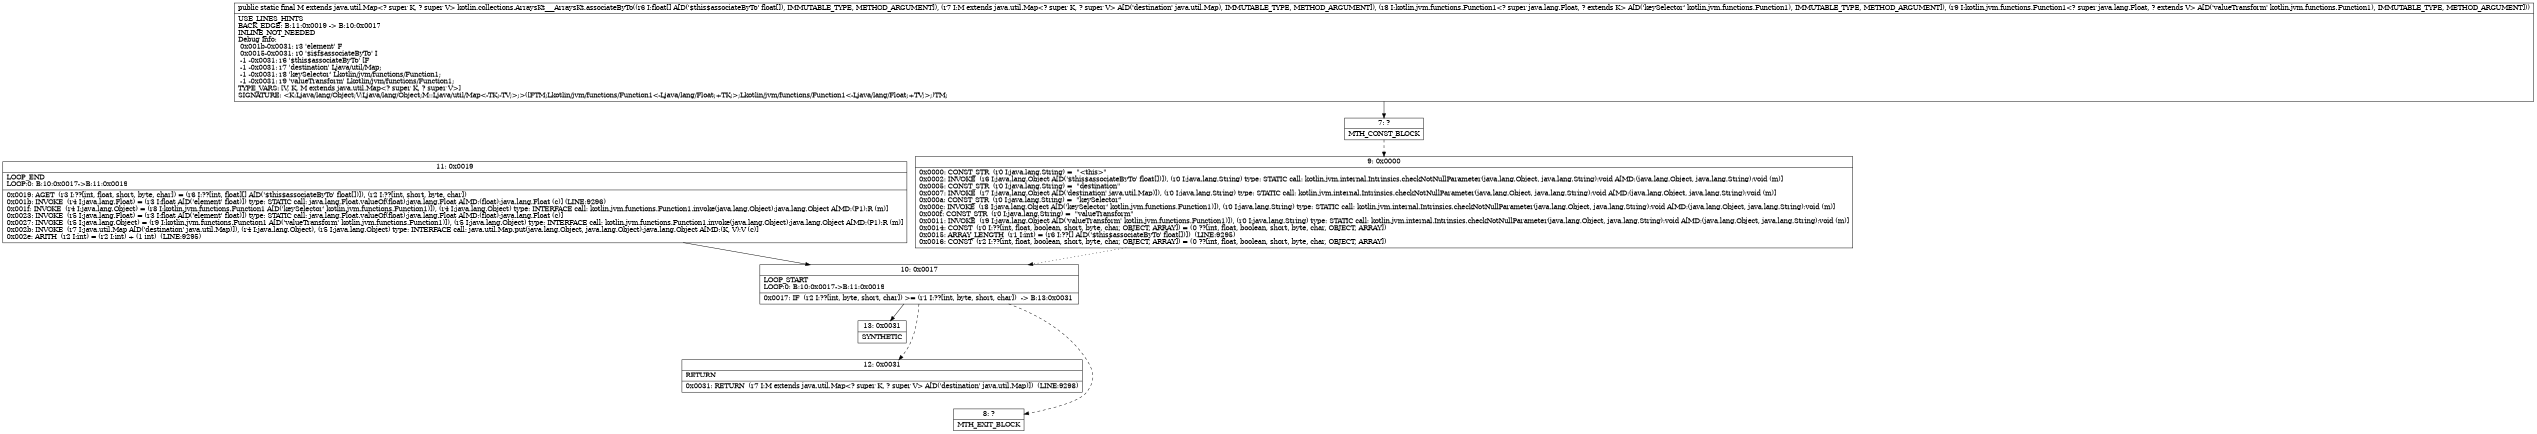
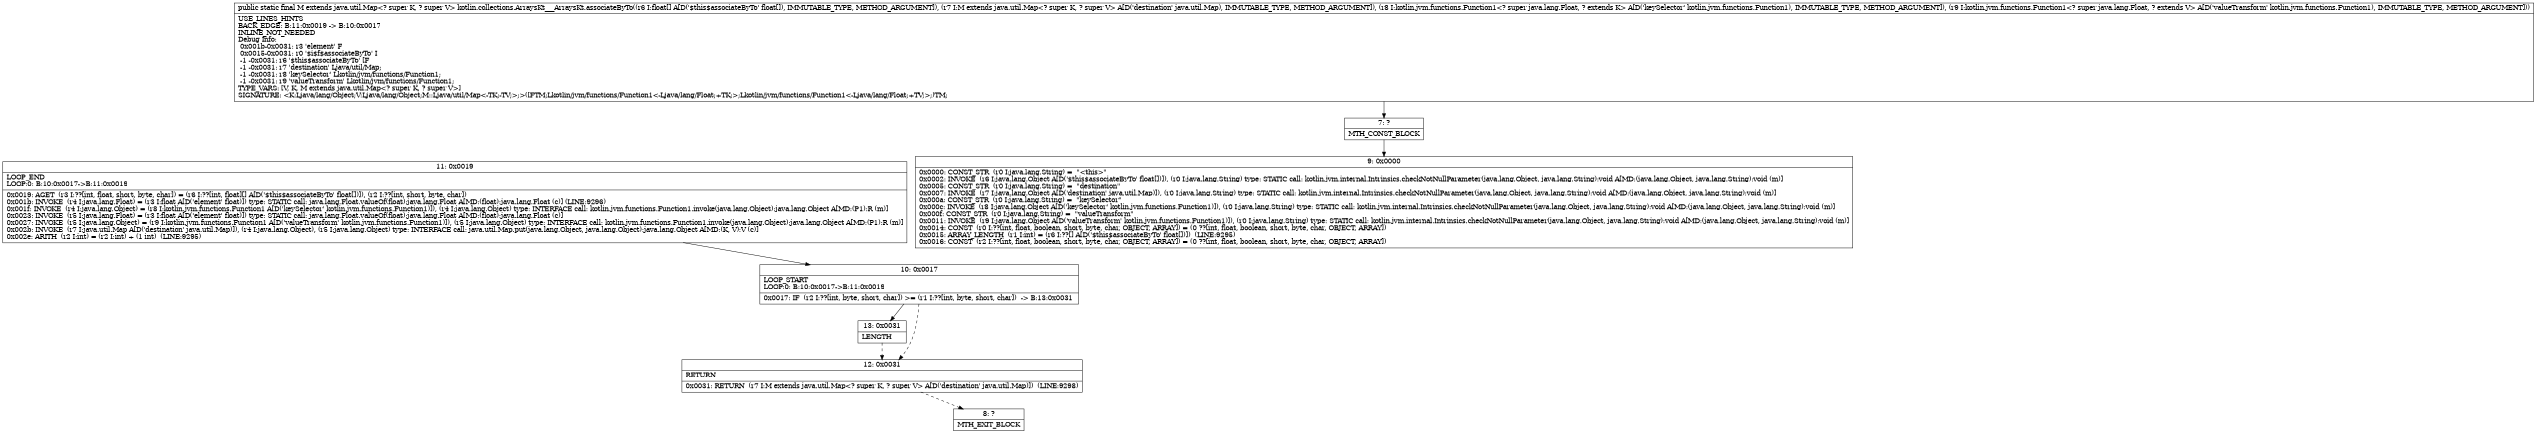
(1384, 146) -> (1384, 146)
(1080, 256) -> none
(882, 337) -> (877, 337)
none -> (882, 349)
(1087, 360) -> (940, 400)
